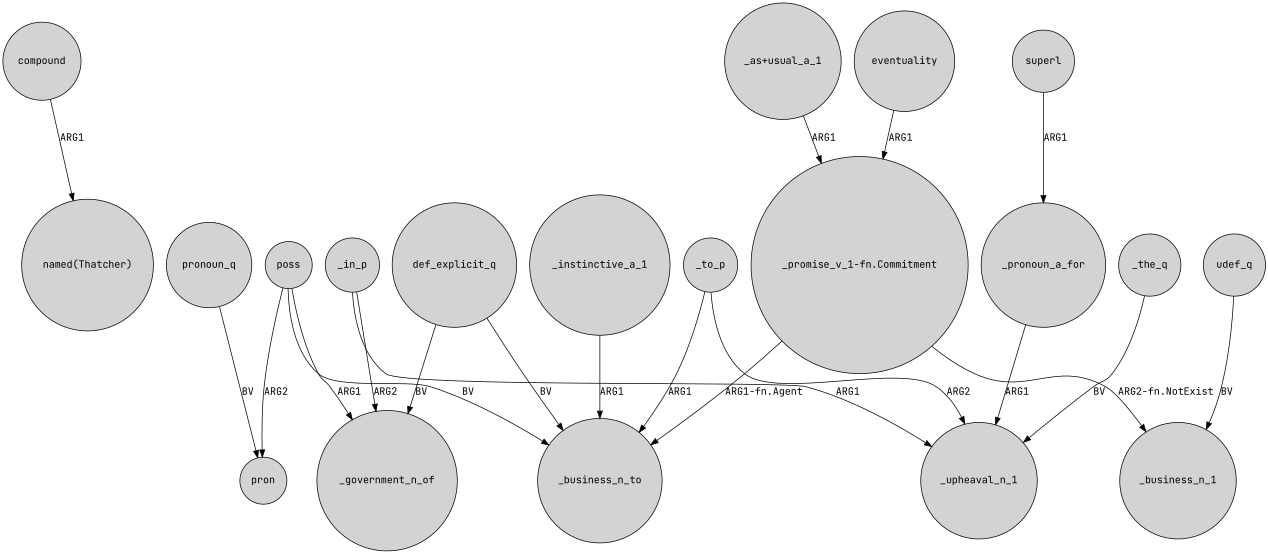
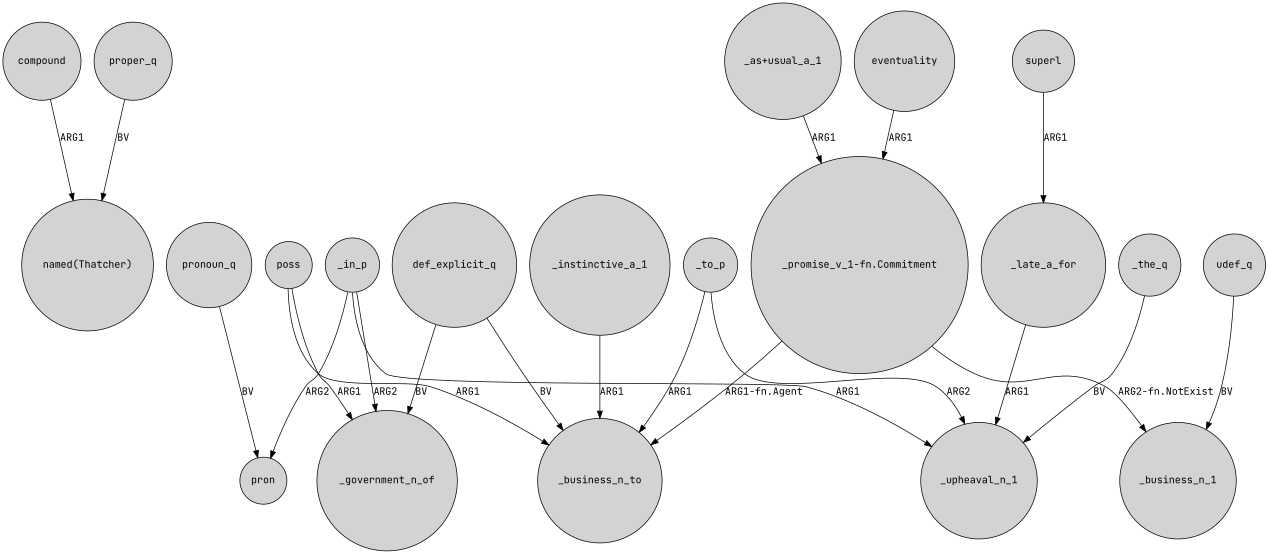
none -> (133, 61)
(1043, 265) -> (1043, 265)
(267, 368) -> (314, 379)
(468, 392) -> (468, 392)
